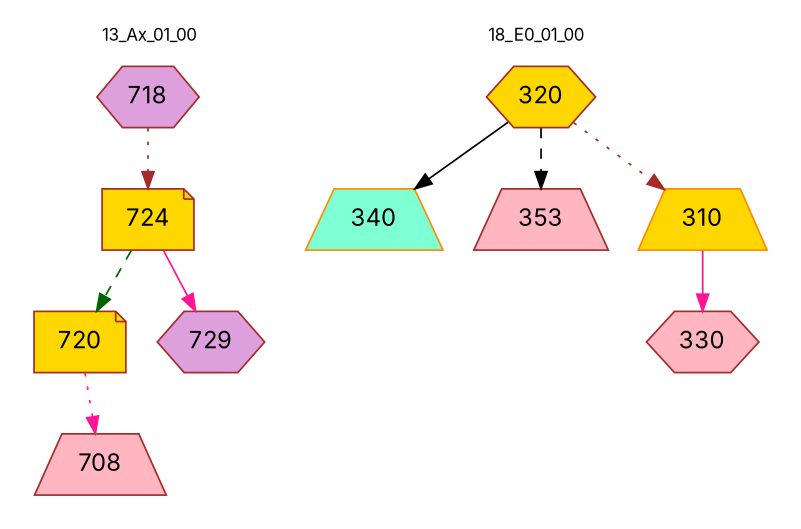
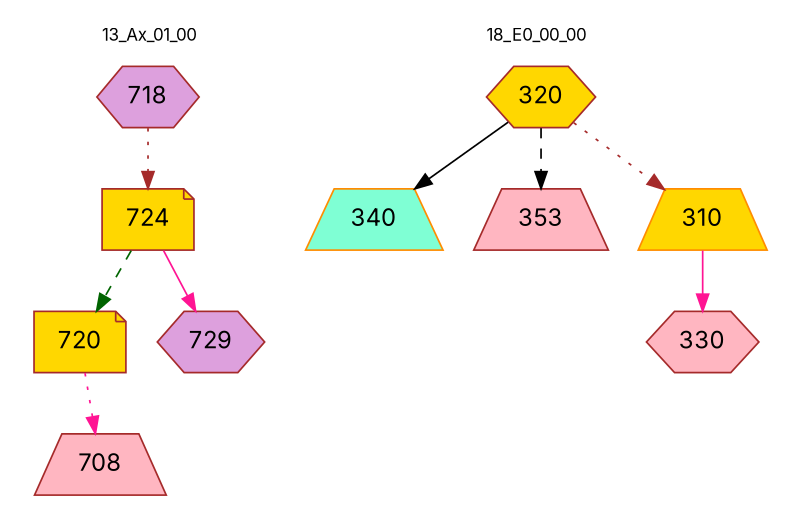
(537, 37) -> (537, 37)
